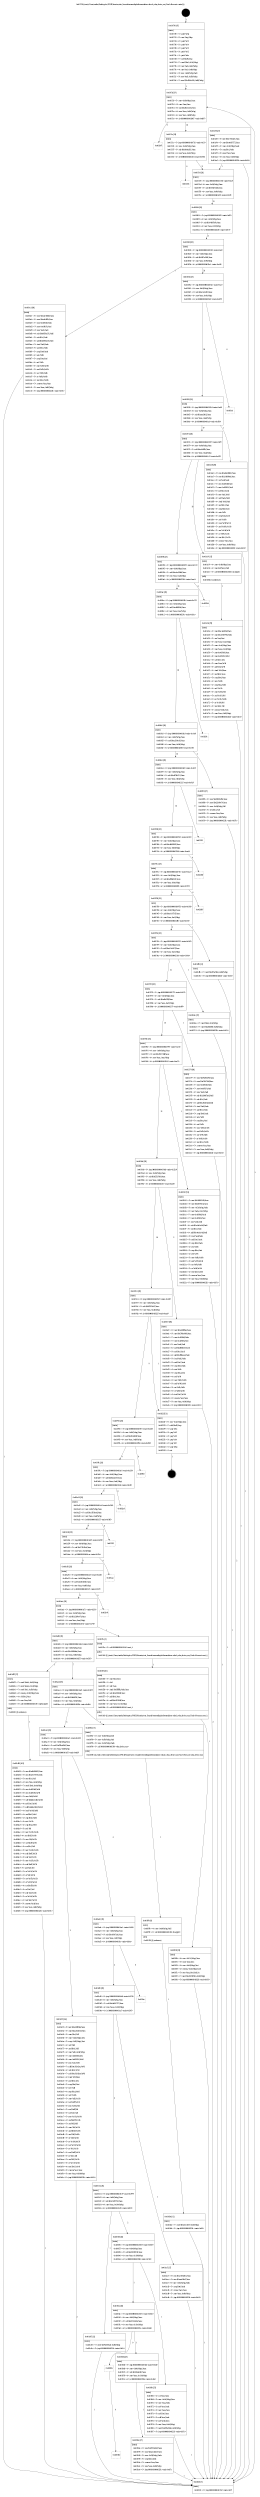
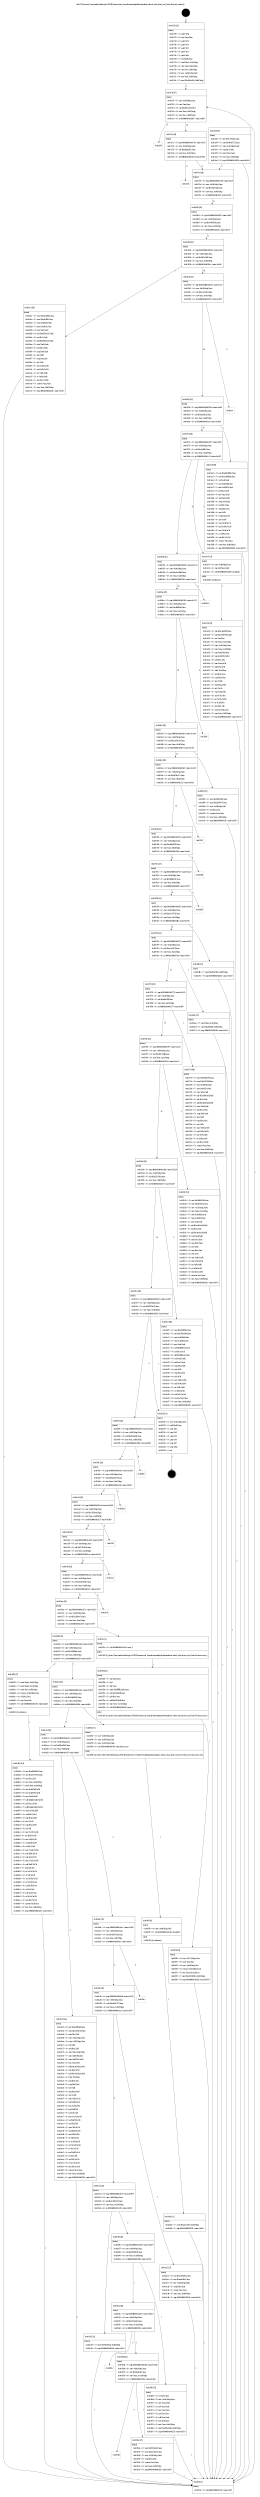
(113, 2411) -> (125, 2417)
